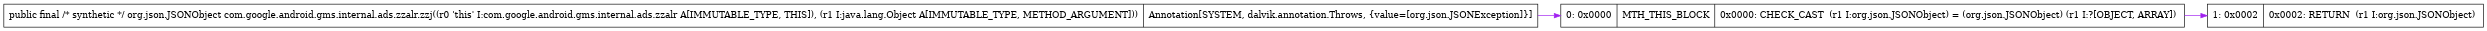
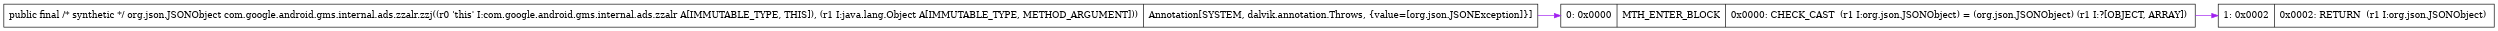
(1666, 15) -> (1671, 15)
